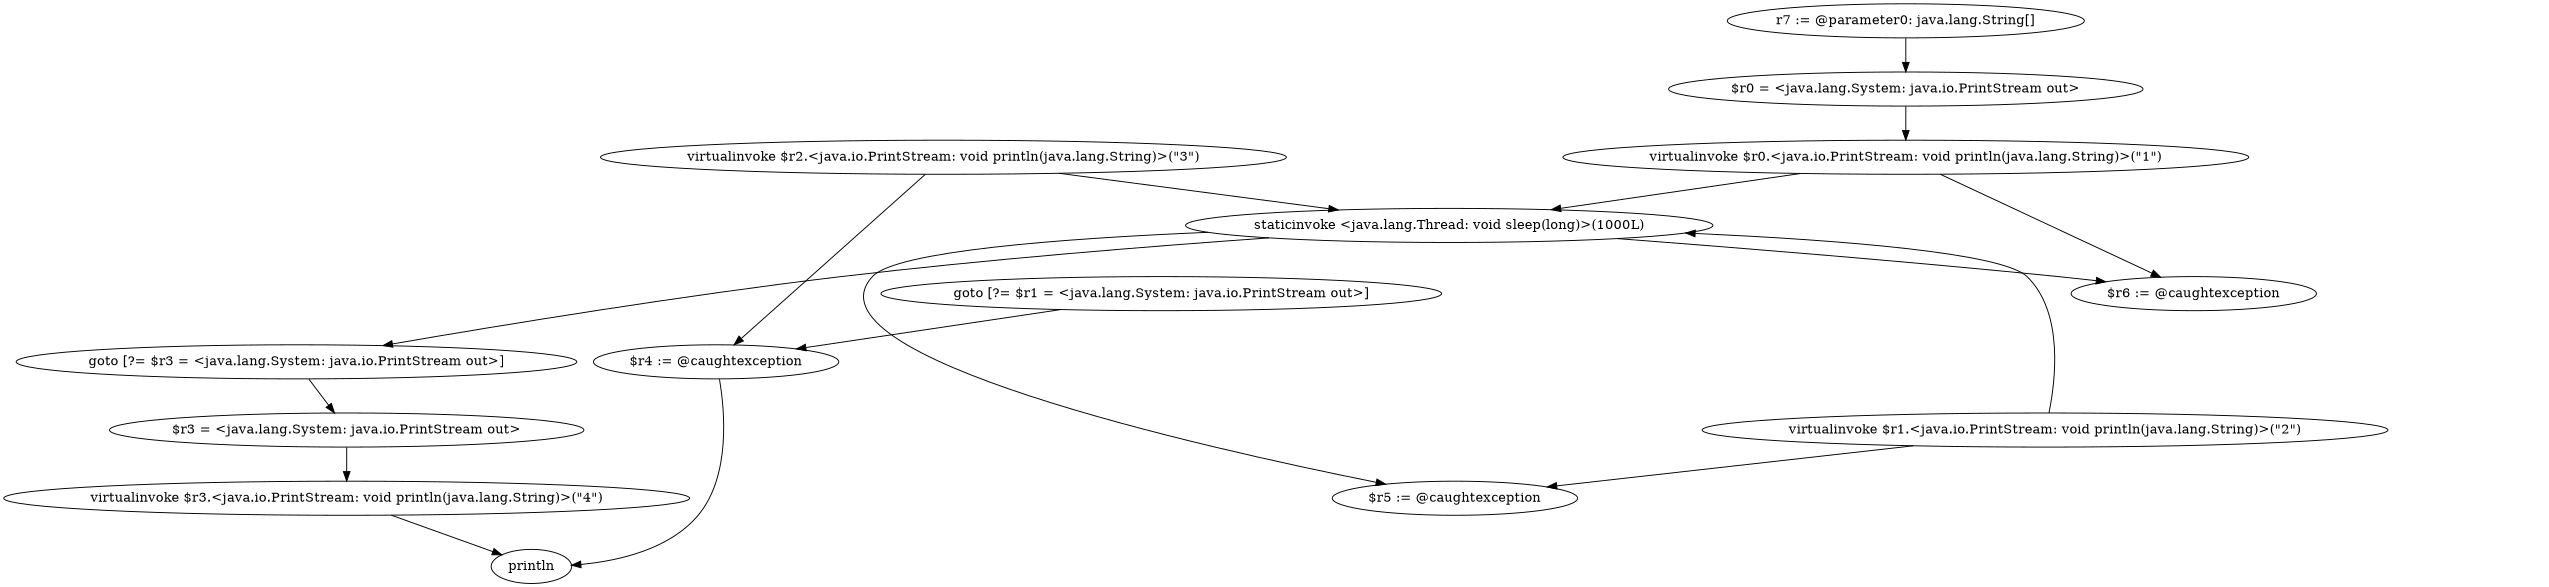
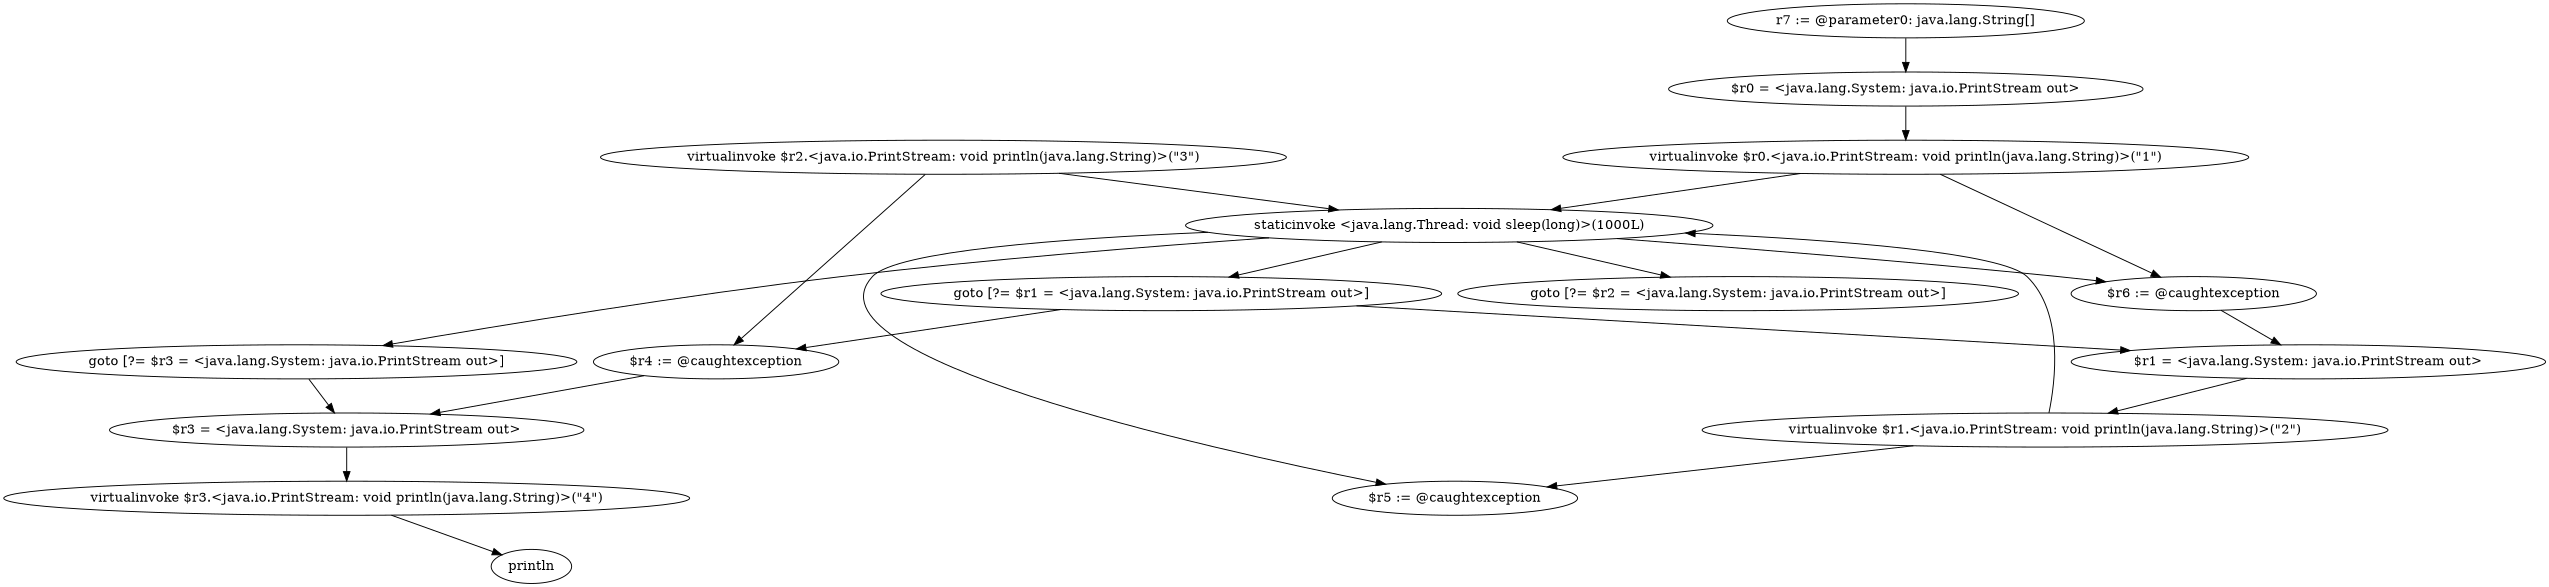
none -> (1310, 258)
none -> (1738, 294)
none -> (2308, 362)
(701, 510) -> (542, 394)
